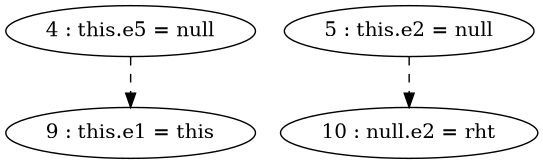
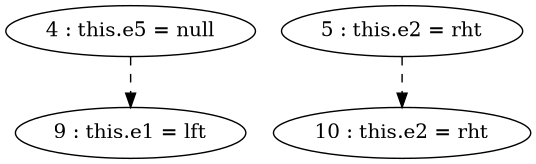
(409, 31) -> (402, 31)
(131, 133) -> (131, 133)
(409, 133) -> (402, 133)
